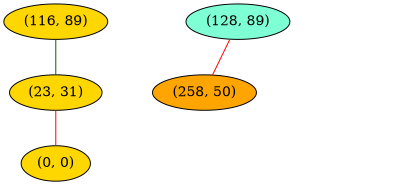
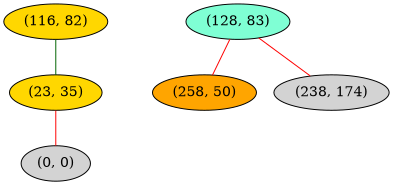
(56, 22) -> (56, 22)
(238, 22) -> (238, 22)
(56, 93) -> (56, 93)
none -> (332, 93)
(56, 163) -> (56, 163)
